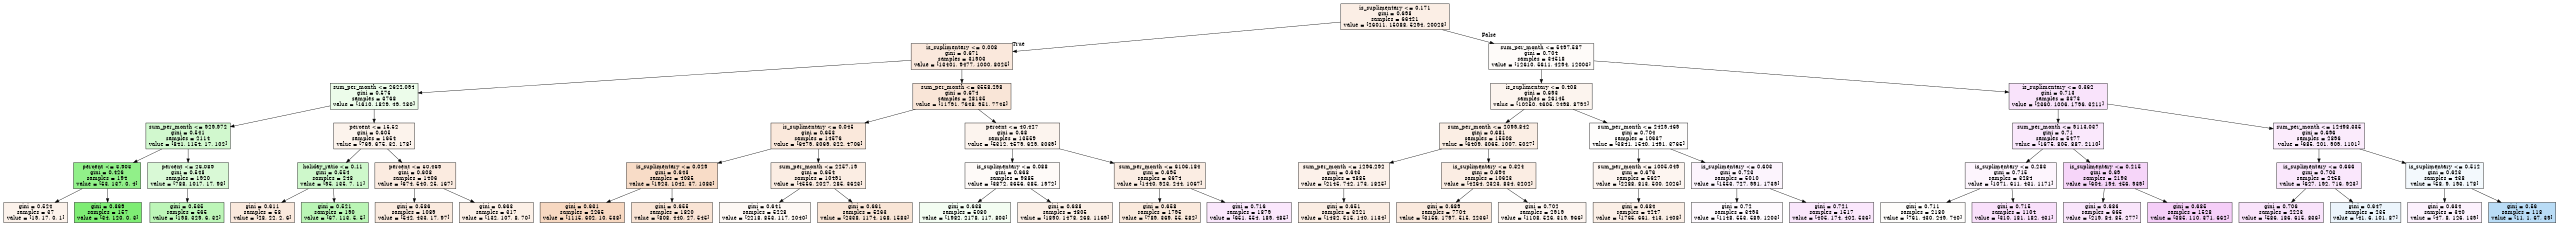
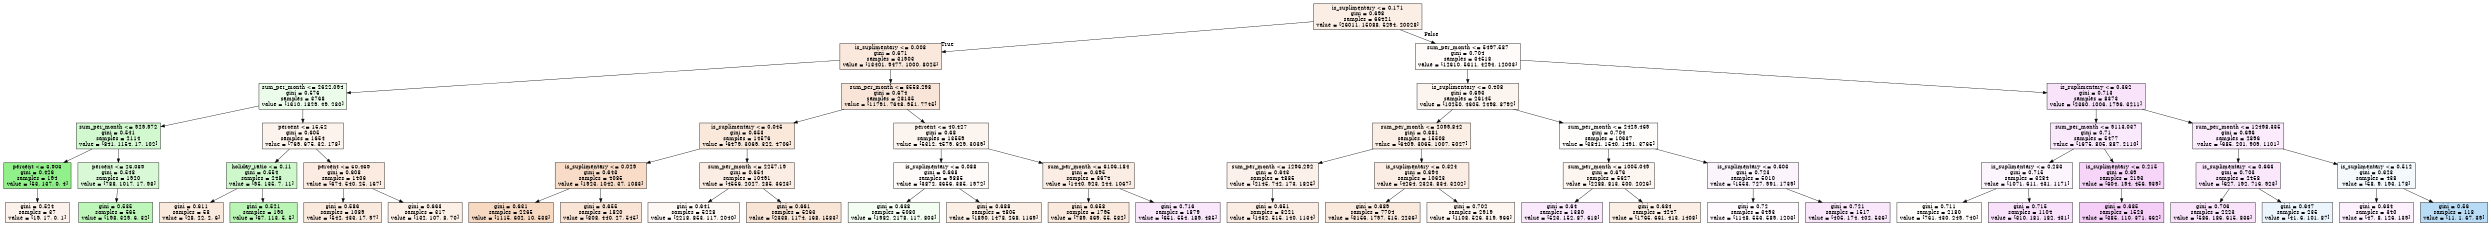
(108, 213) -> none
none -> (1562, 213)
(2102, 213) -> none
